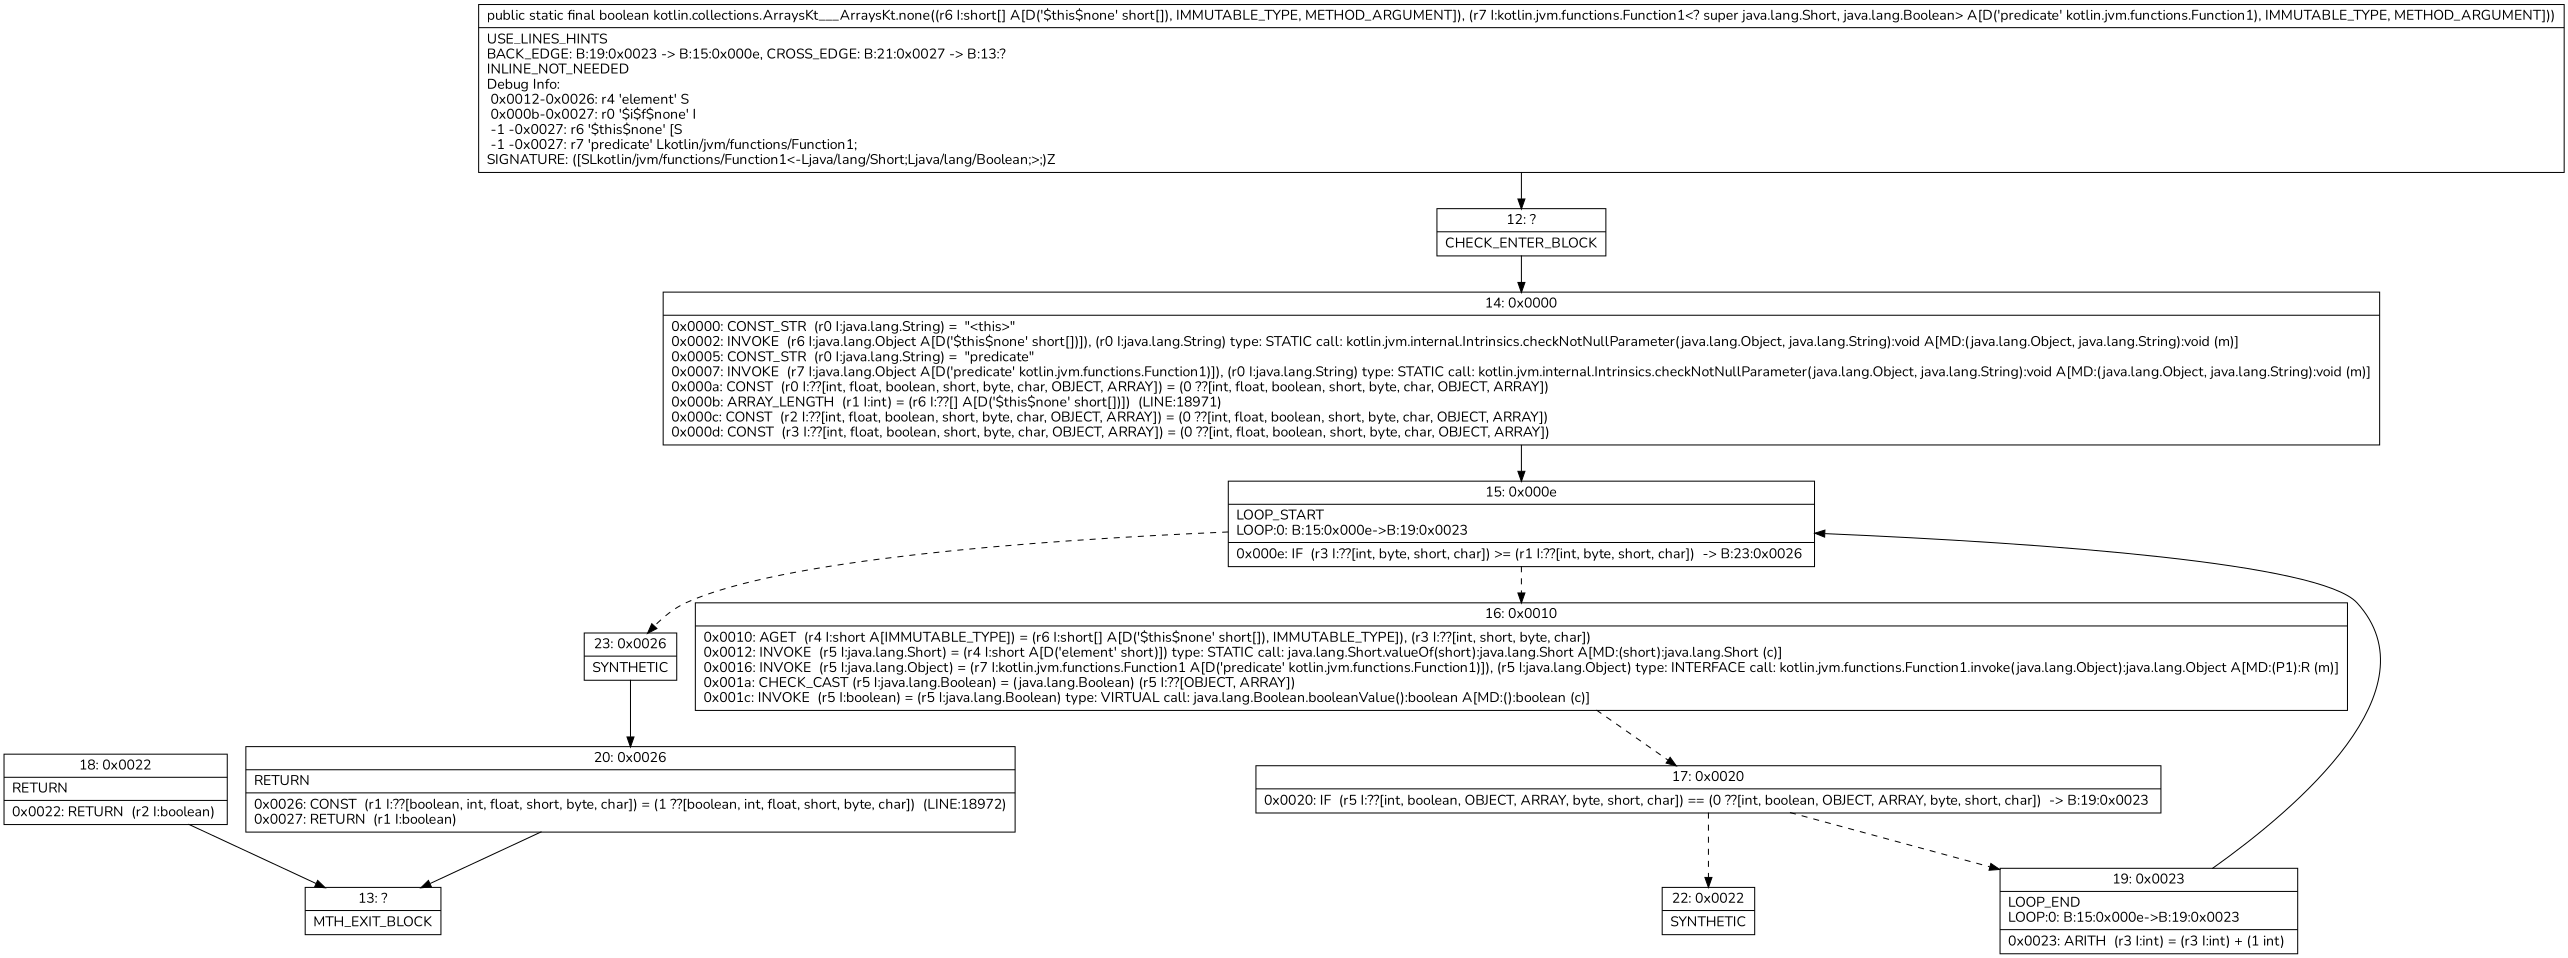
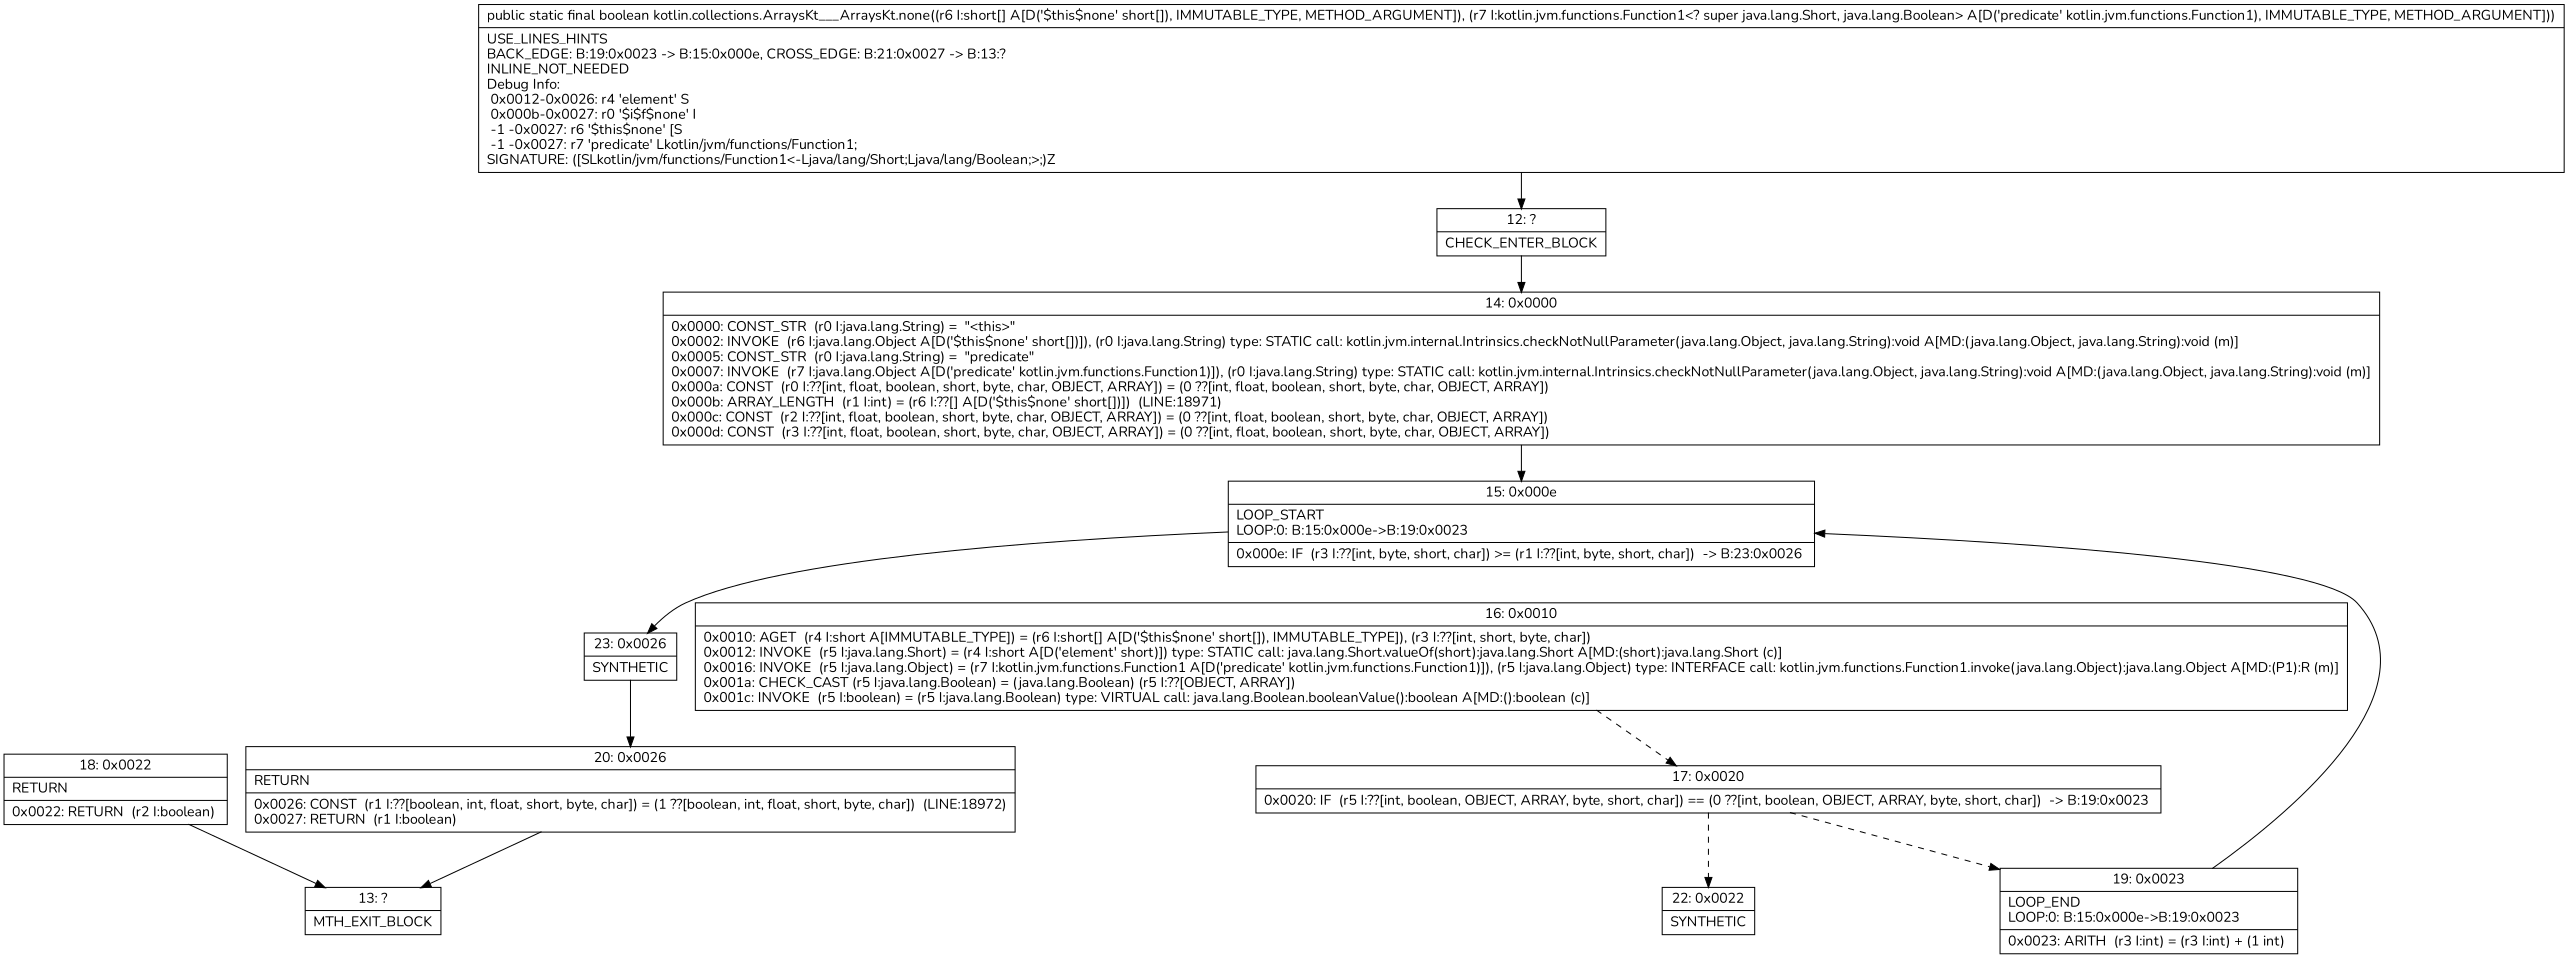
(935, 553) -> (935, 553)
(1521, 580) -> none
